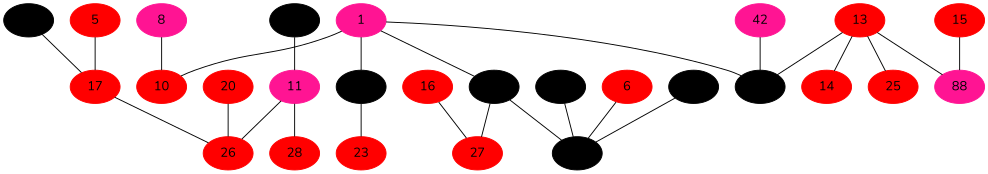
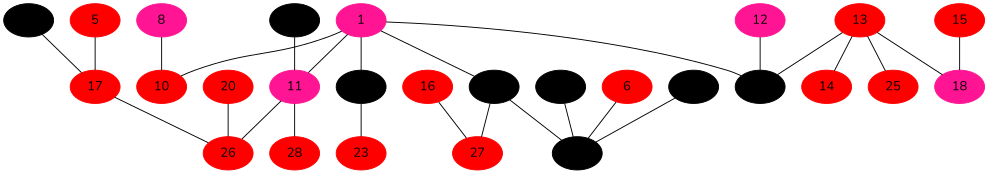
(760, 20) -> (760, 20)
none -> (328, 53)
(960, 87) -> (960, 87)
